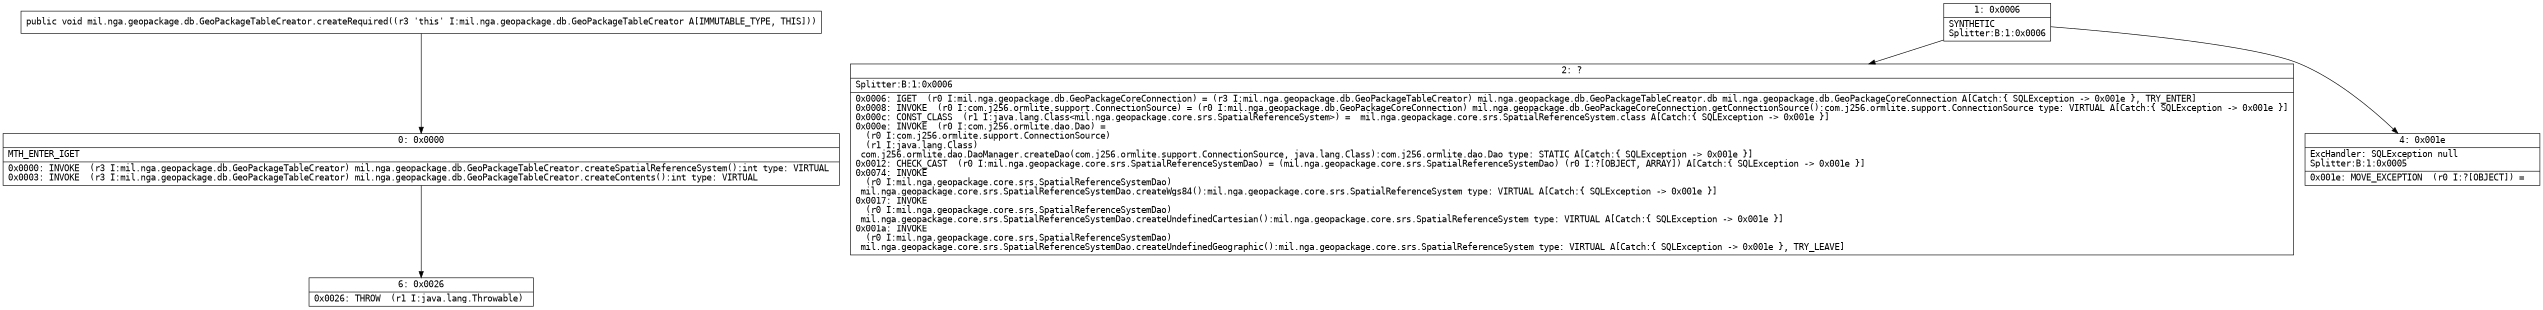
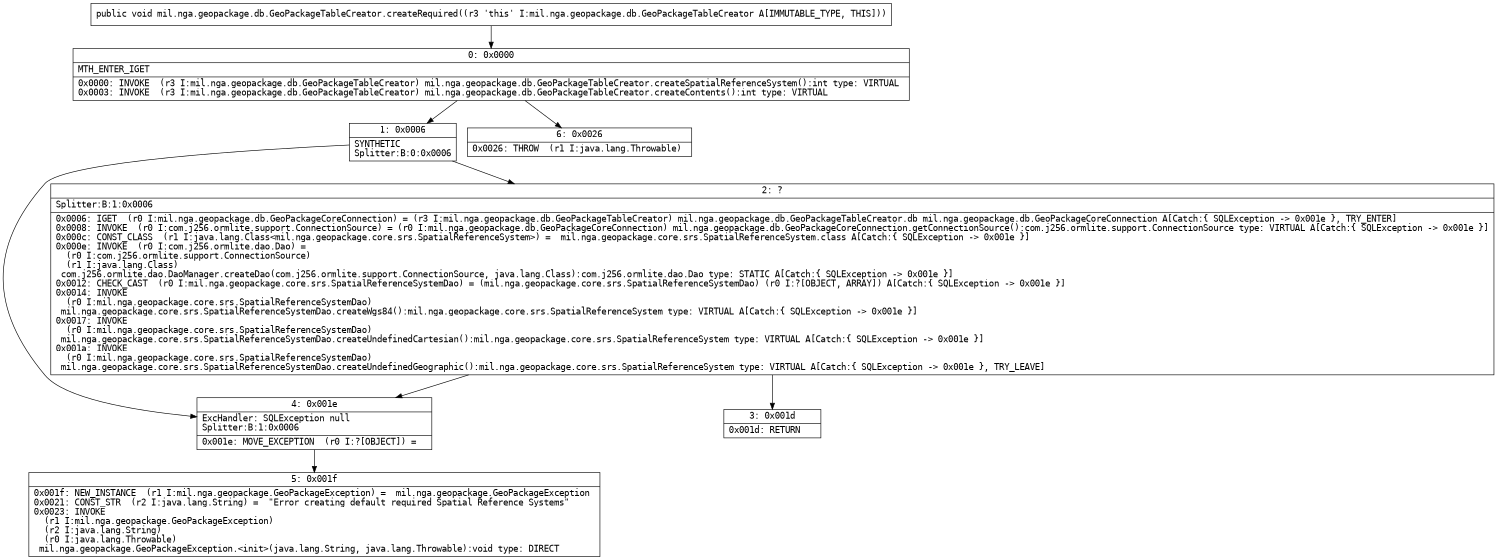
(1997, 34) -> (403, 154)
none -> (445, 110)
(2358, 164) -> (250, 428)
(896, 173) -> (97, 293)
none -> (435, 385)
none -> (772, 424)
none -> (314, 515)
